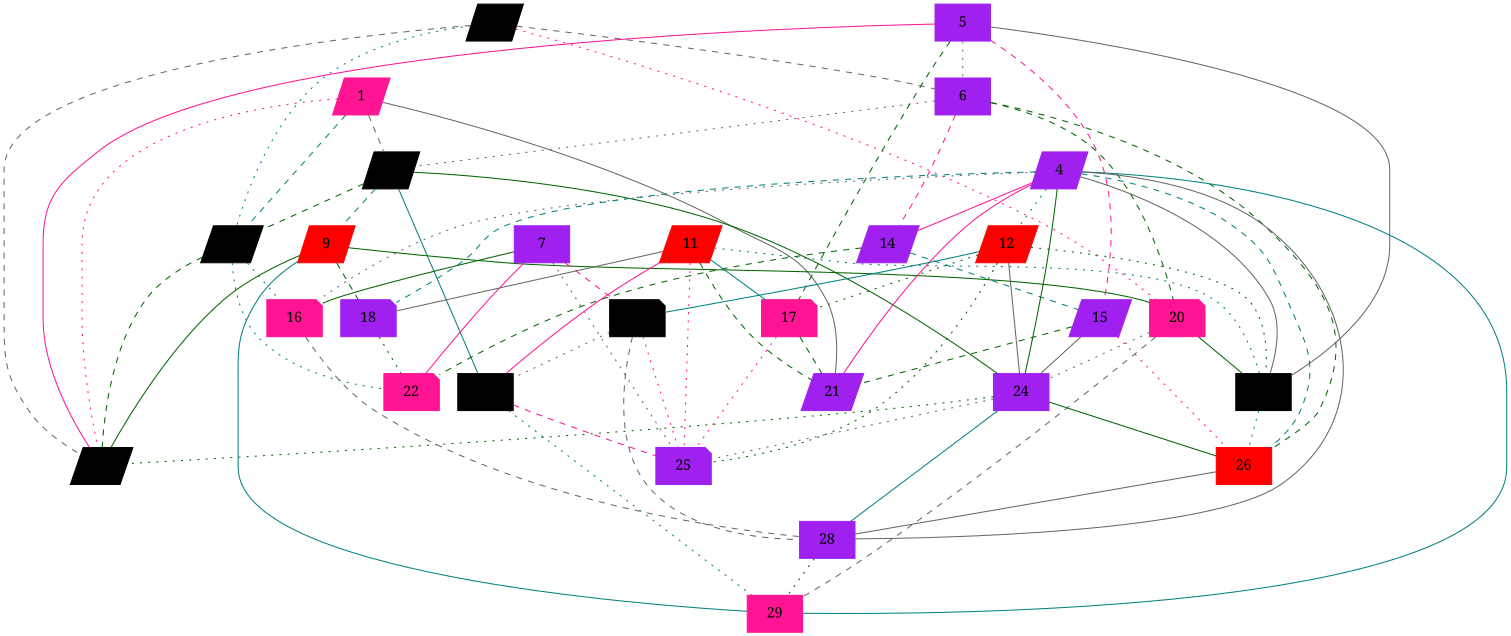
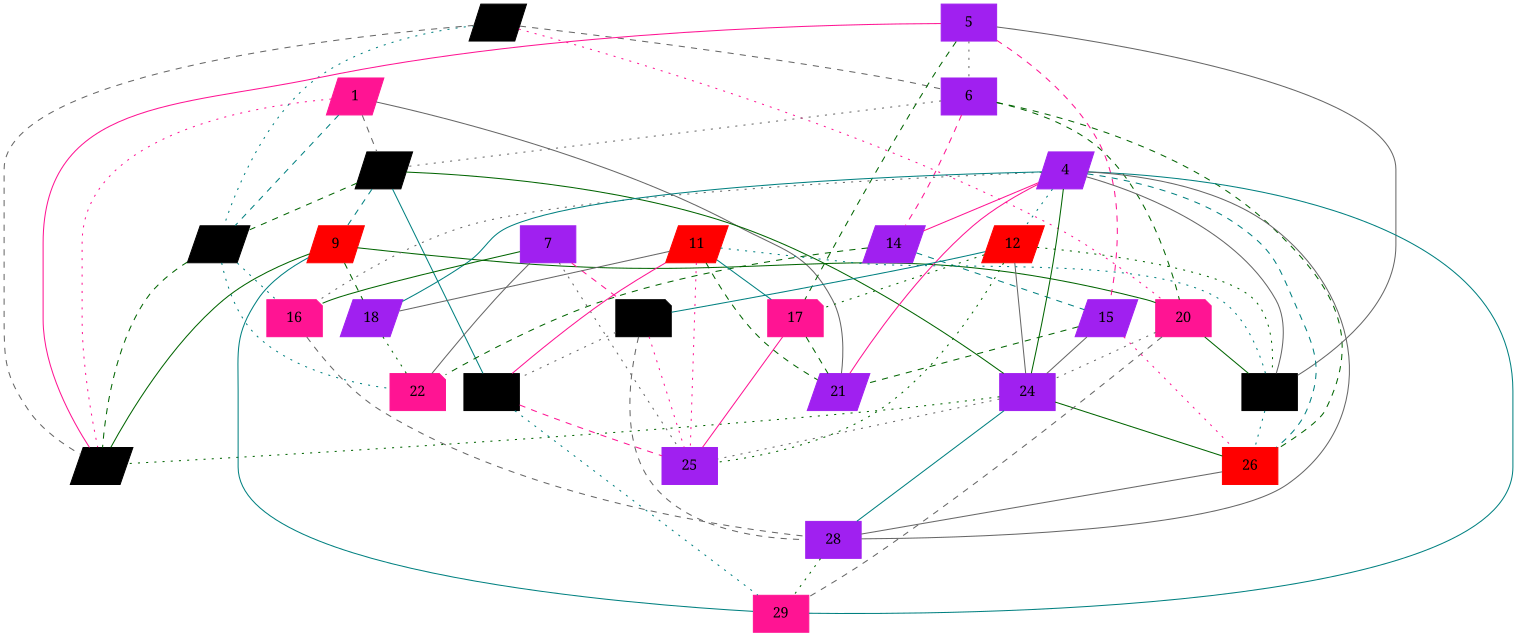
(702, 190) -> (708, 190)
(473, 317) -> (479, 317)
(368, 318) -> (372, 318)
(736, 392) -> (743, 392)
(684, 466) -> (690, 466)
